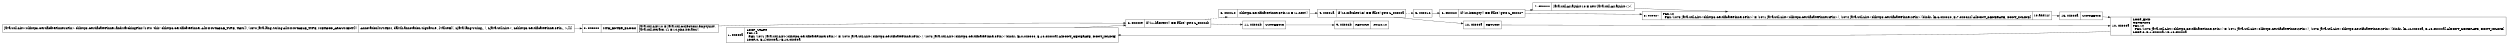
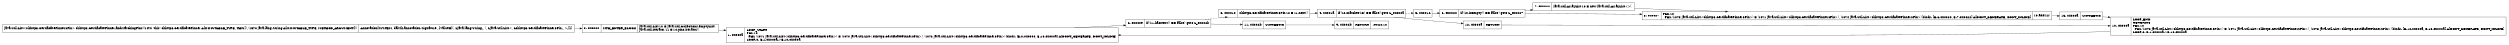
(921, 23) -> (721, 30)
